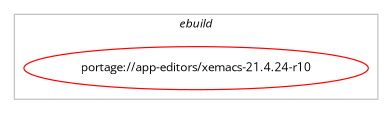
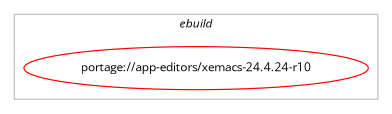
(196, 68) -> (196, 68)
